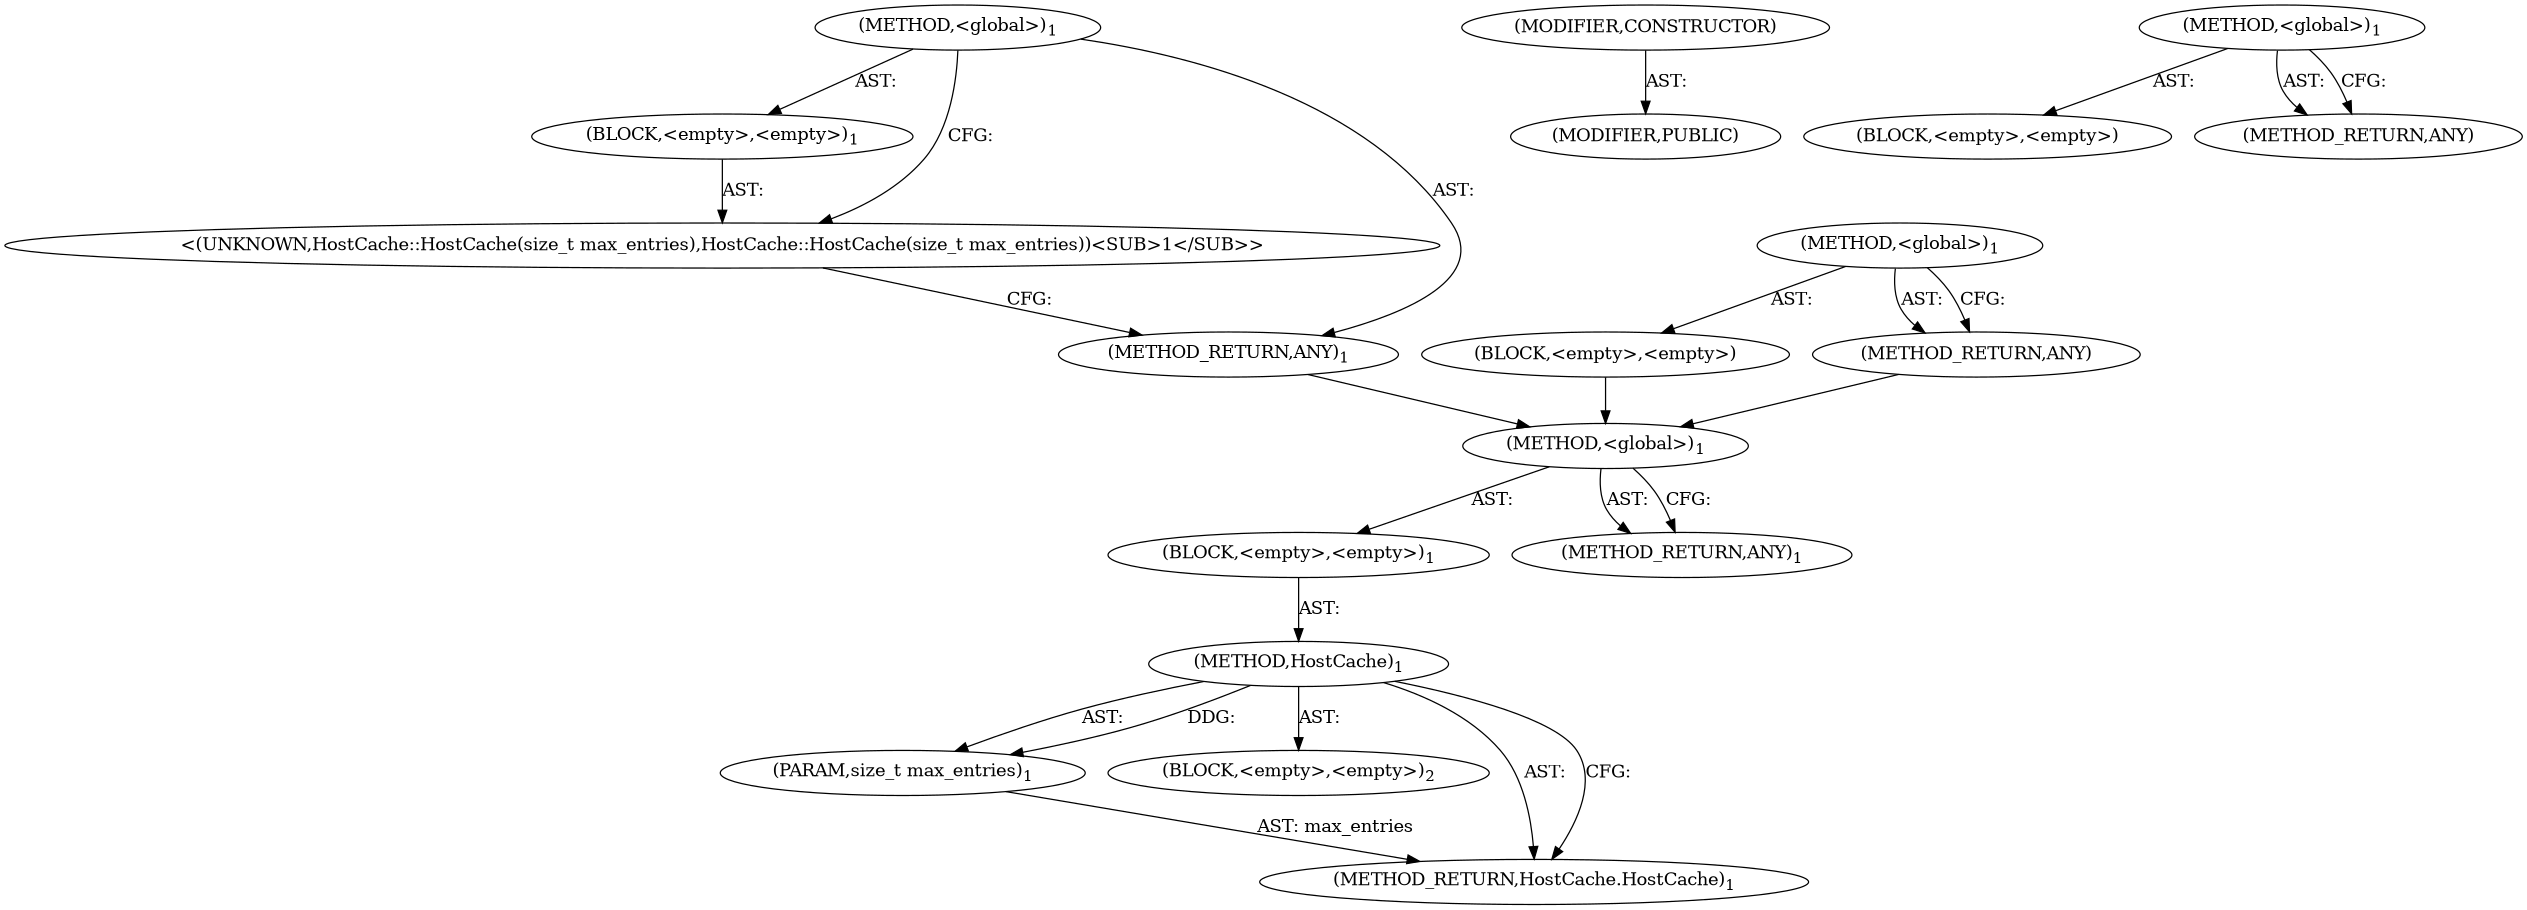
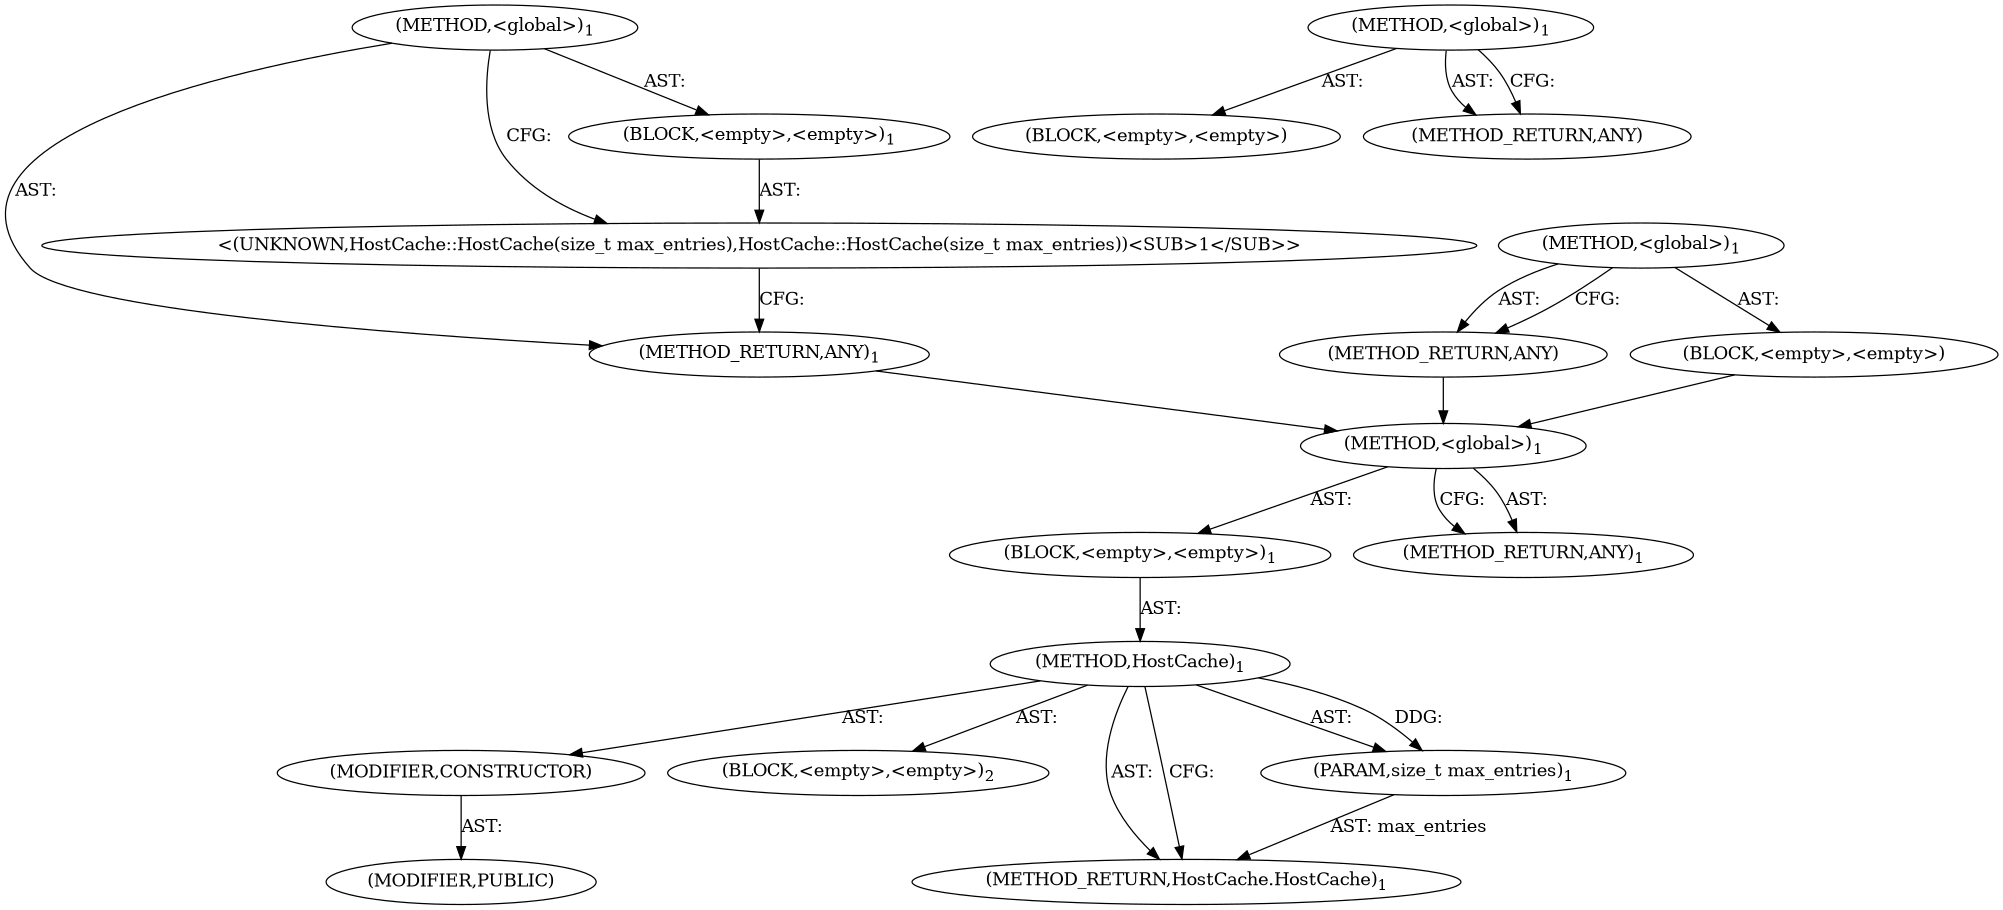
none -> (811, 717)
